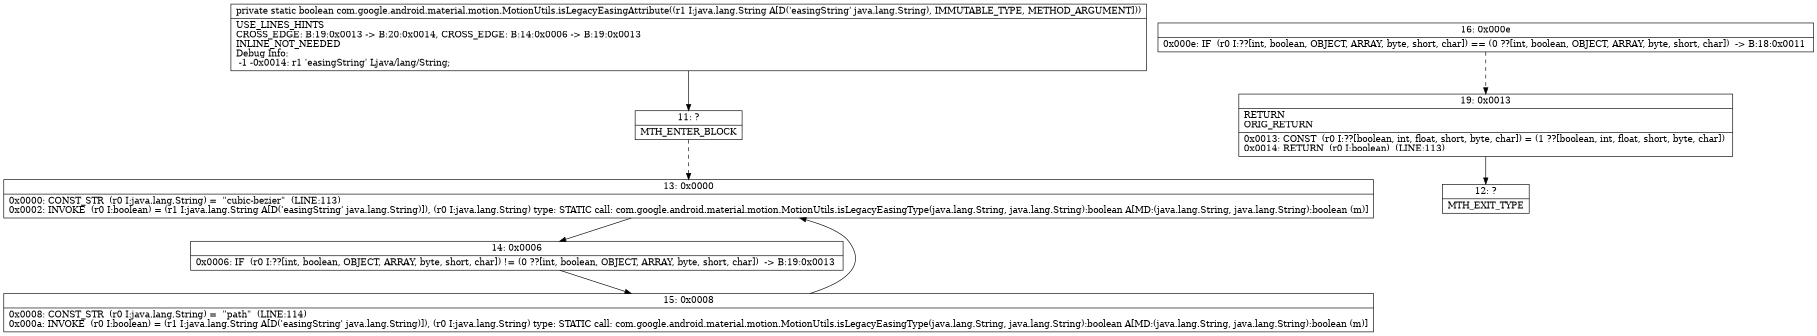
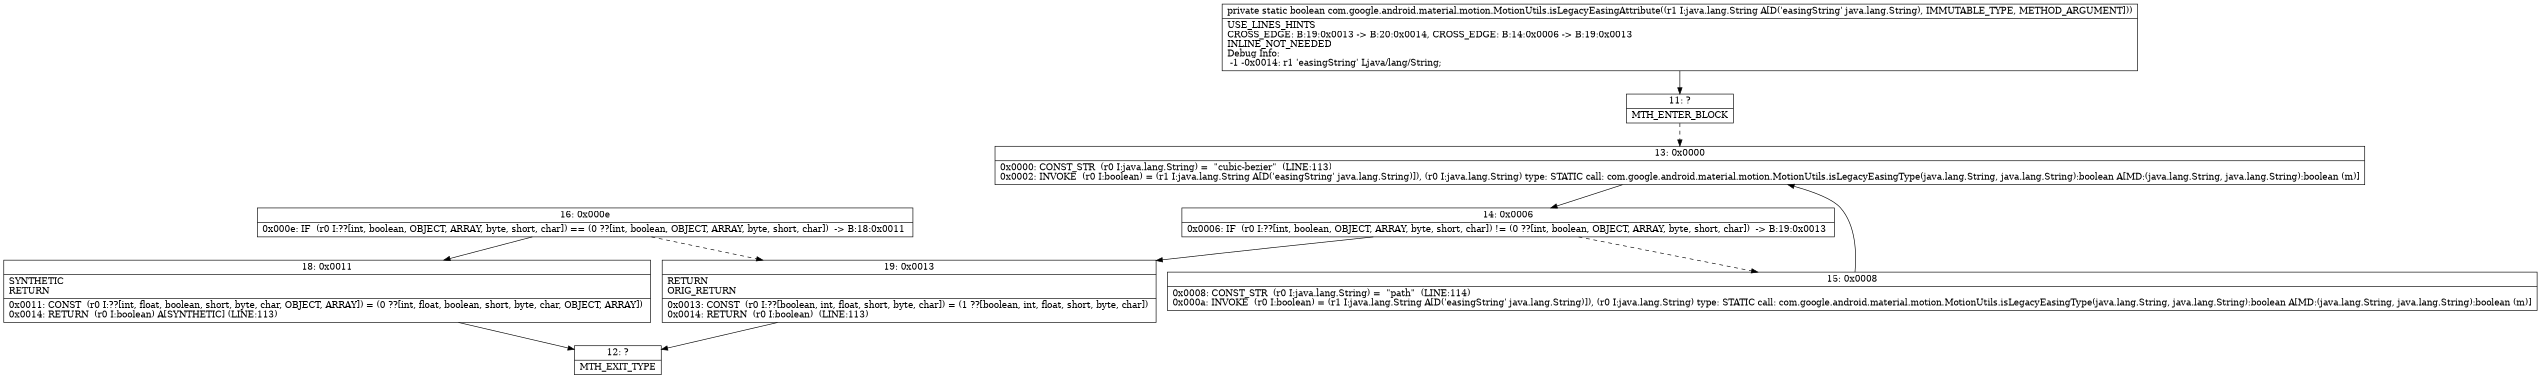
none -> (1268, 248)
(592, 281) -> (1665, 254)
none -> (327, 291)
